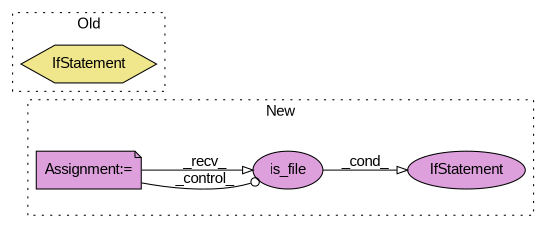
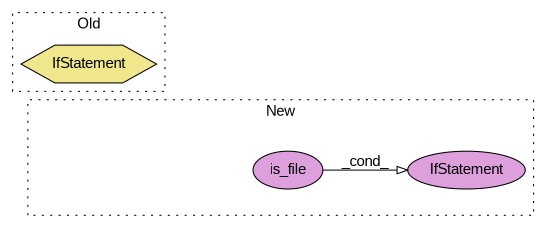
(89, 170) -> none
